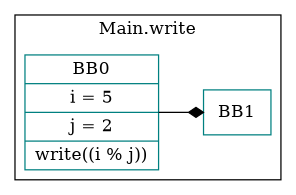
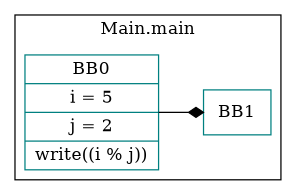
(148, 29) -> (148, 29)
